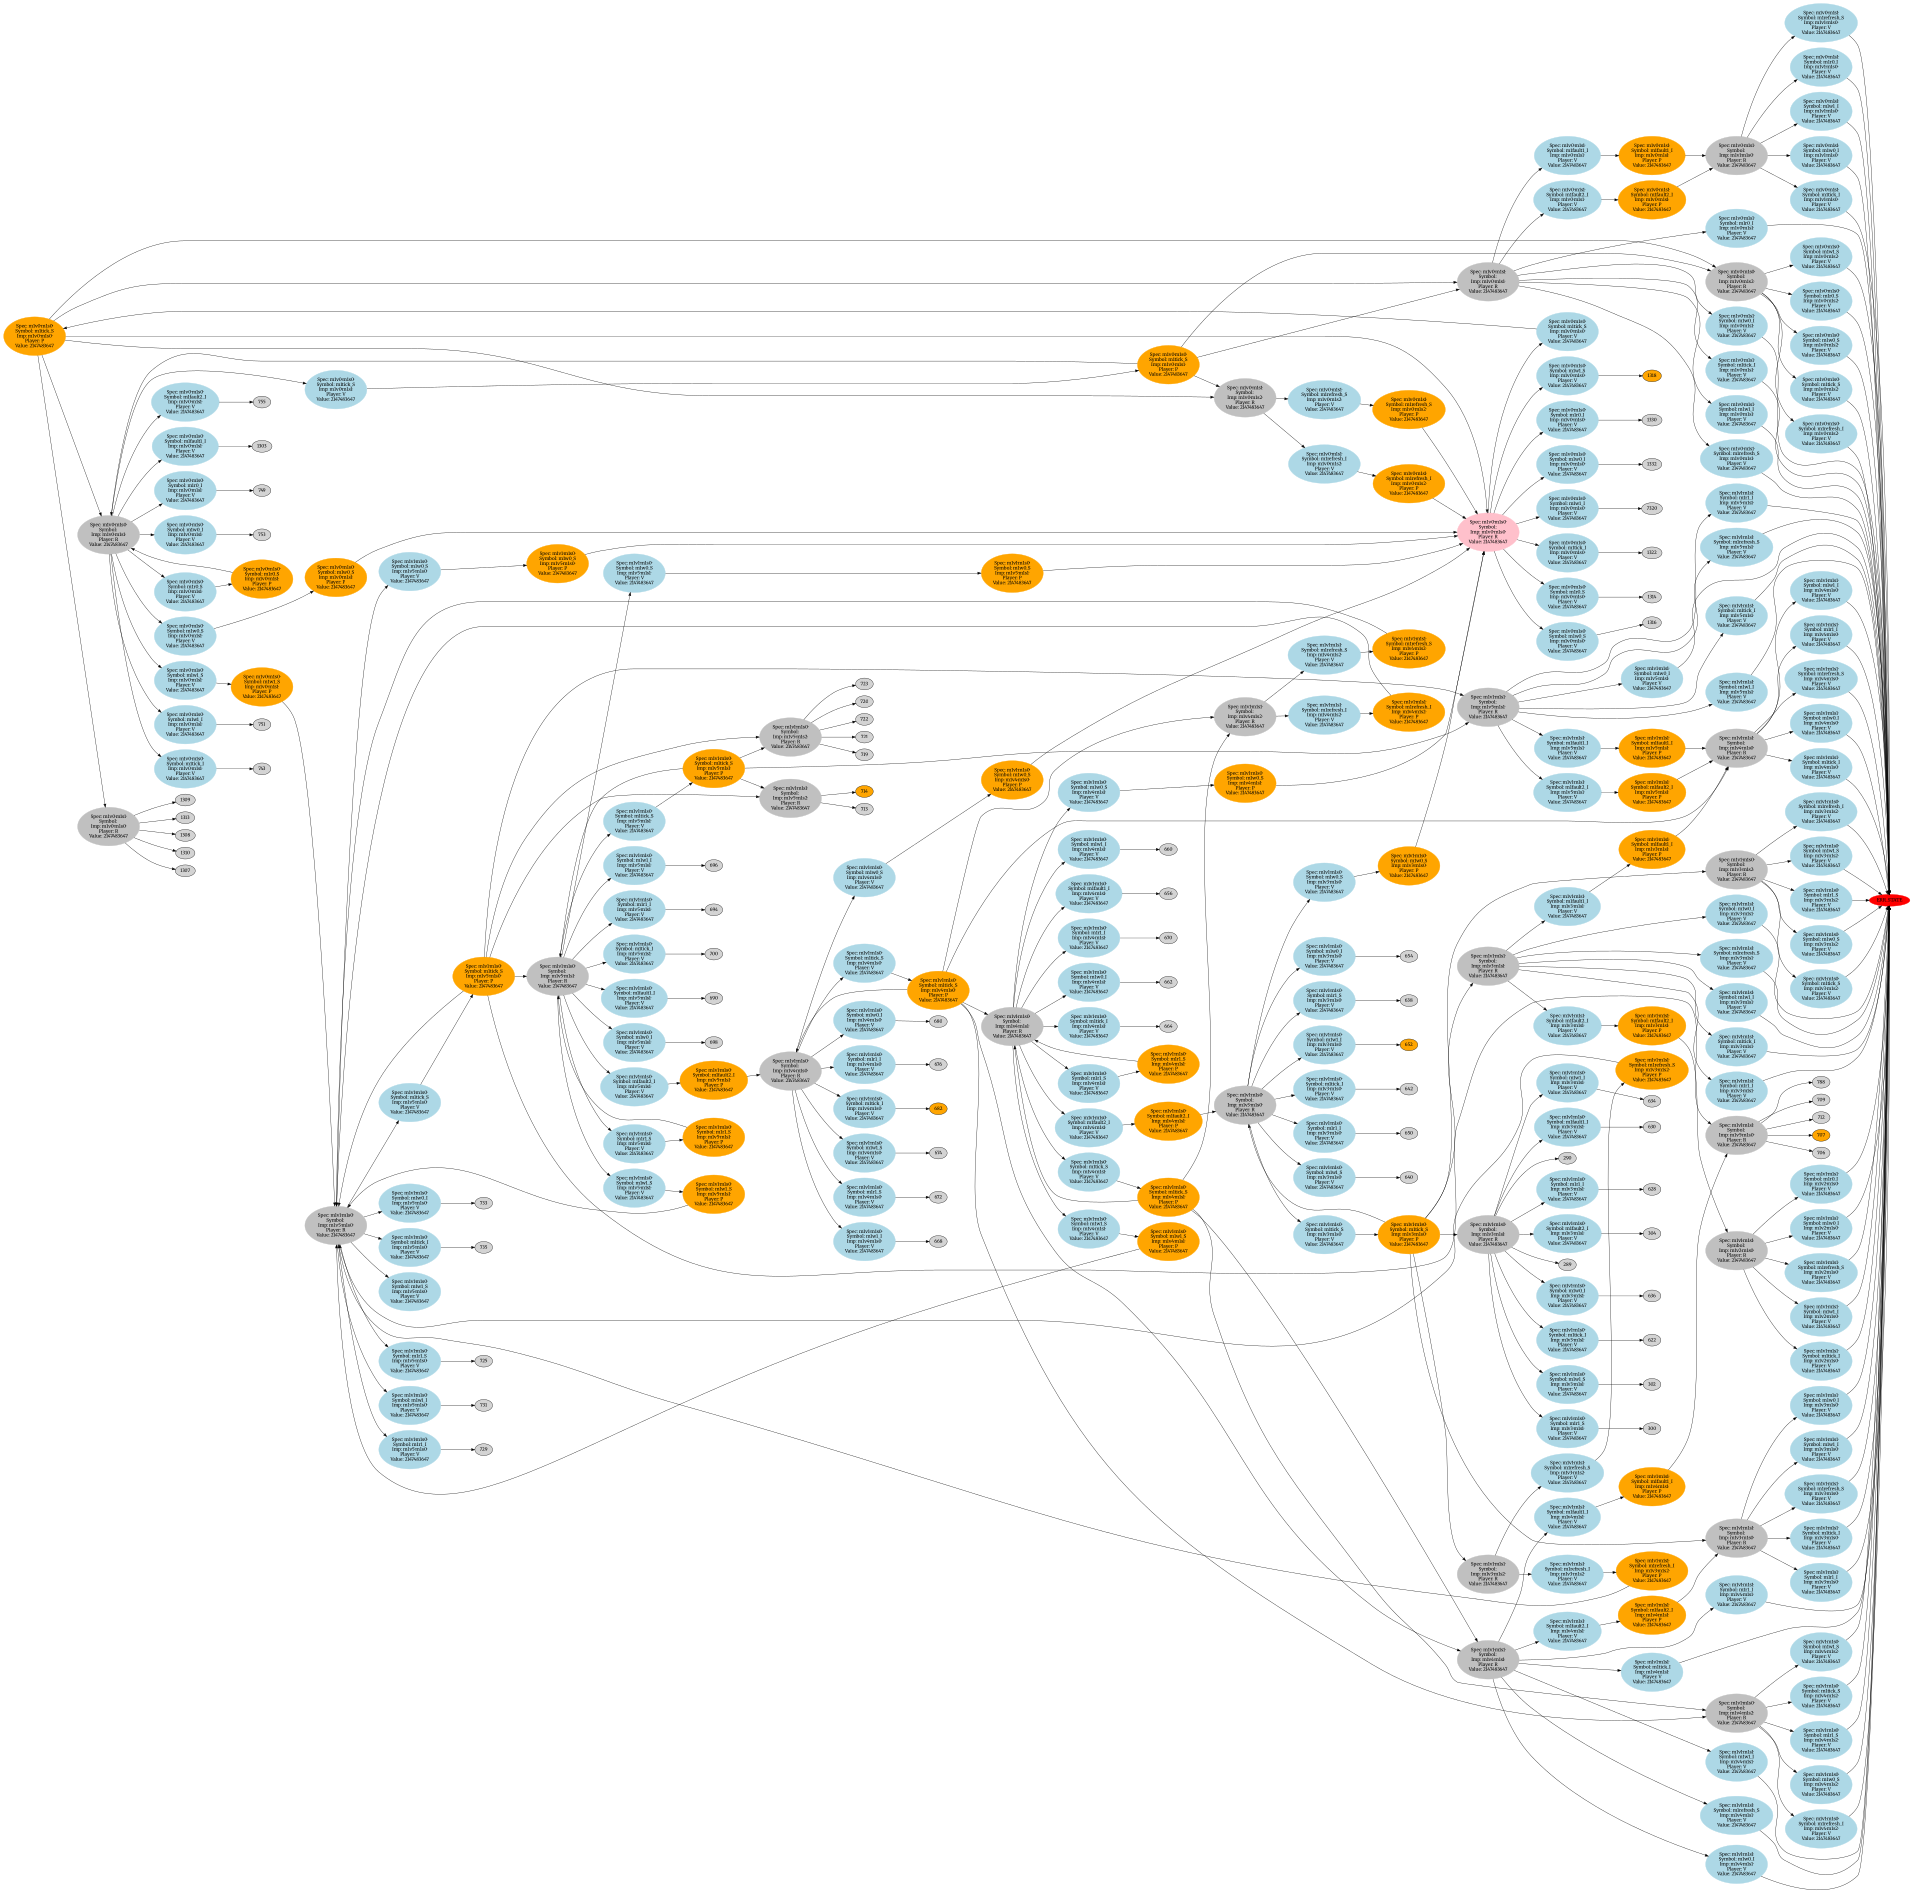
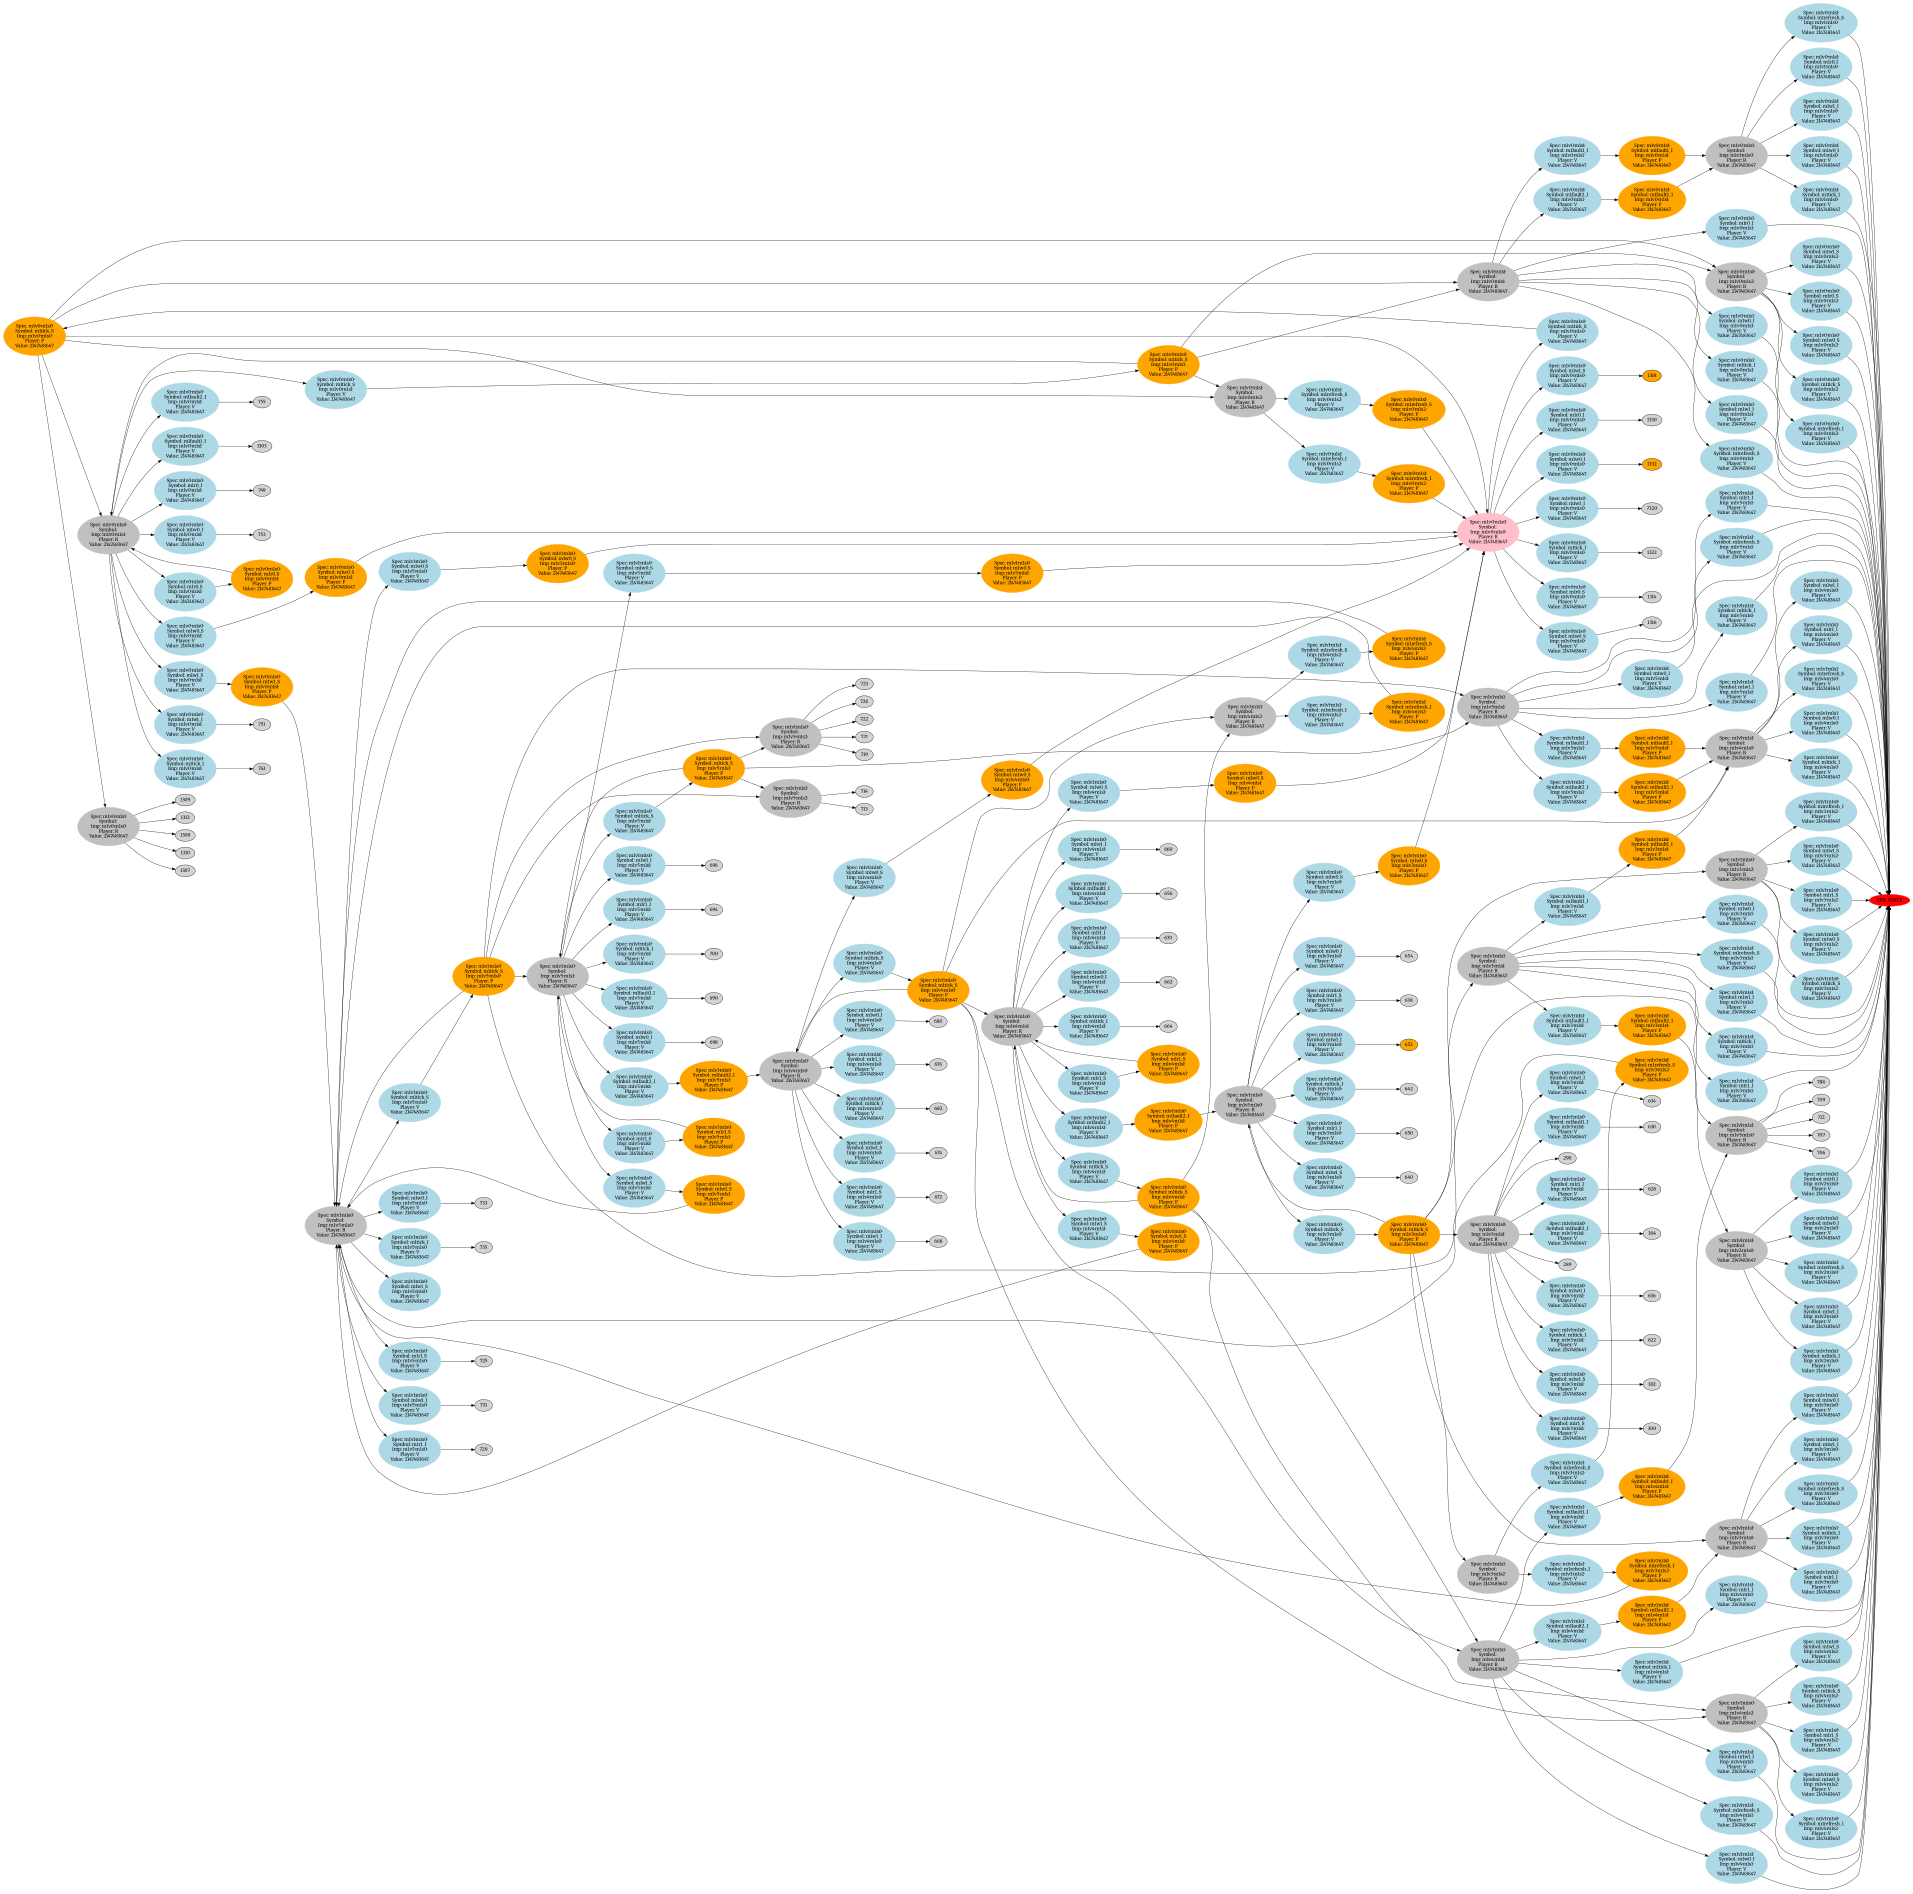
(1652, 464) -> (1652, 464)
(864, 791) -> (864, 791)
(938, 1109) -> (938, 1109)
(1821, 1135) -> (1821, 1135)
